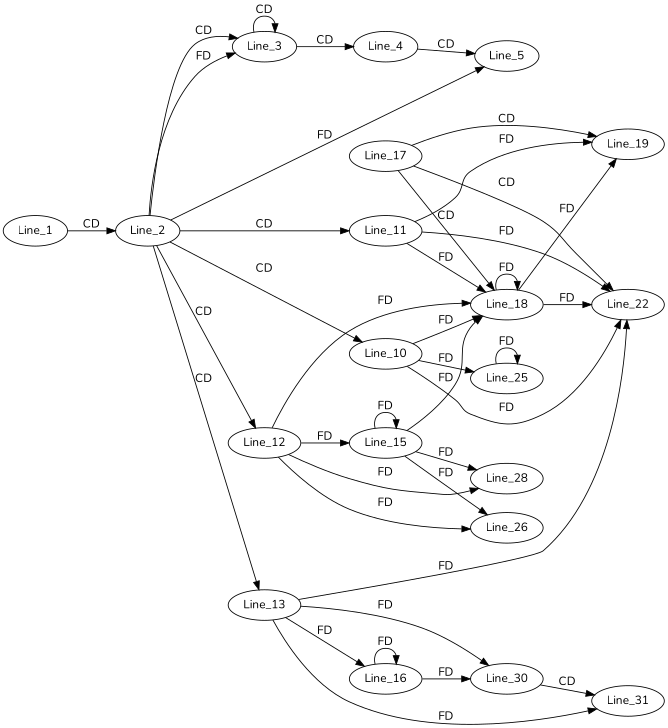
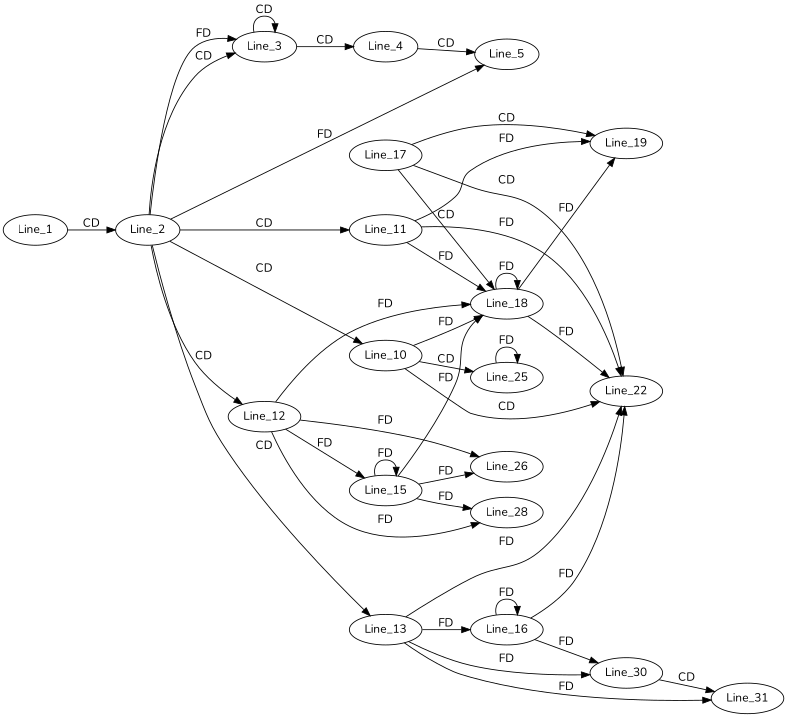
(446, 359) -> (446, 359)
(507, 408) -> (507, 407)
none -> (600, 529)
